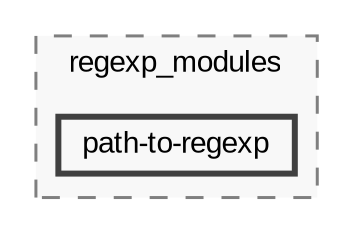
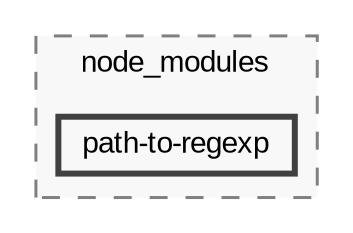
(177, 64) -> (177, 64)
